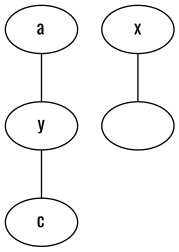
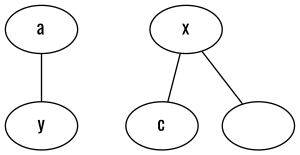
(42, 174) -> (174, 78)
